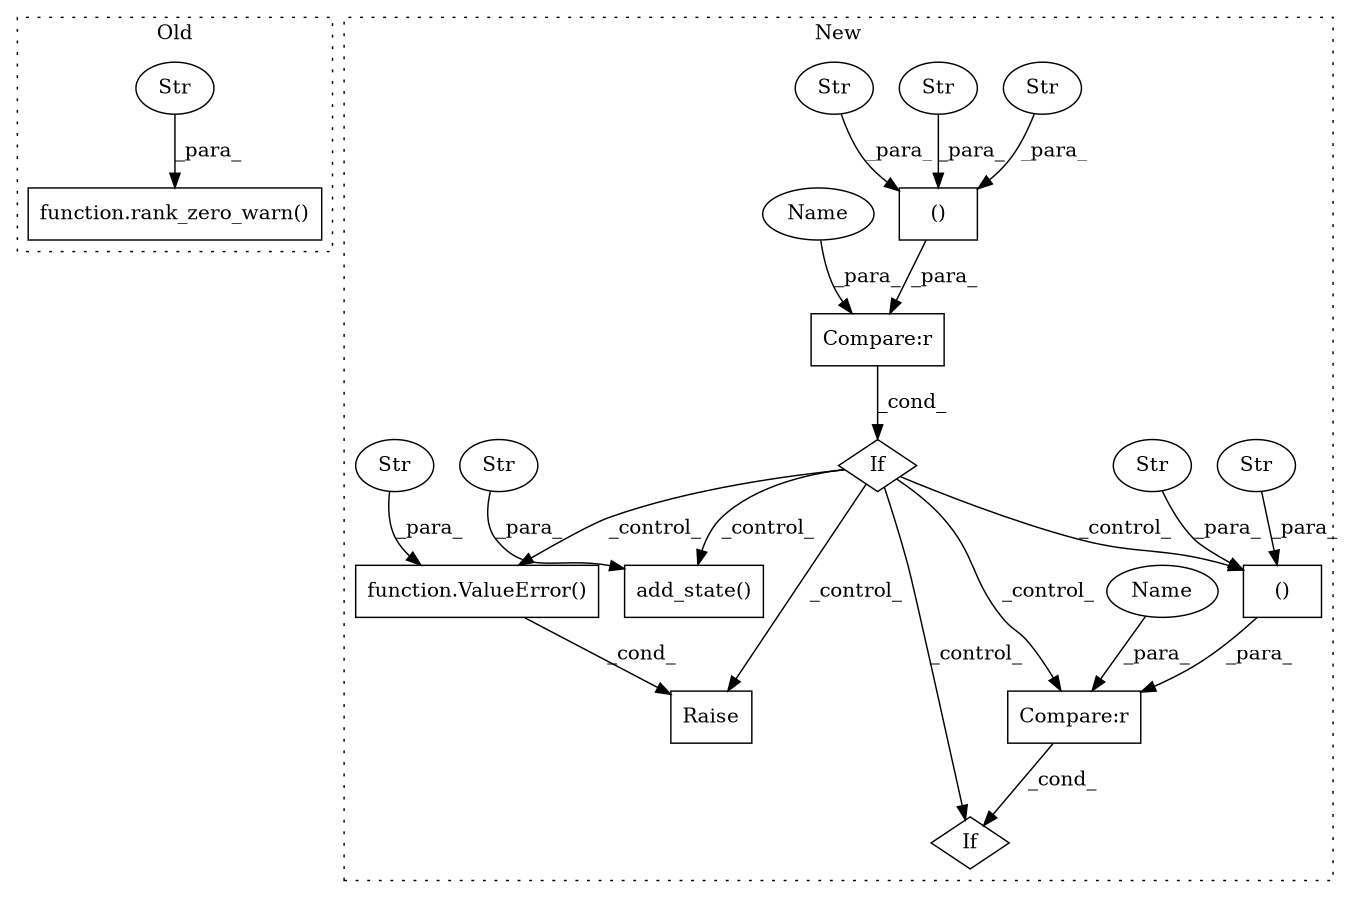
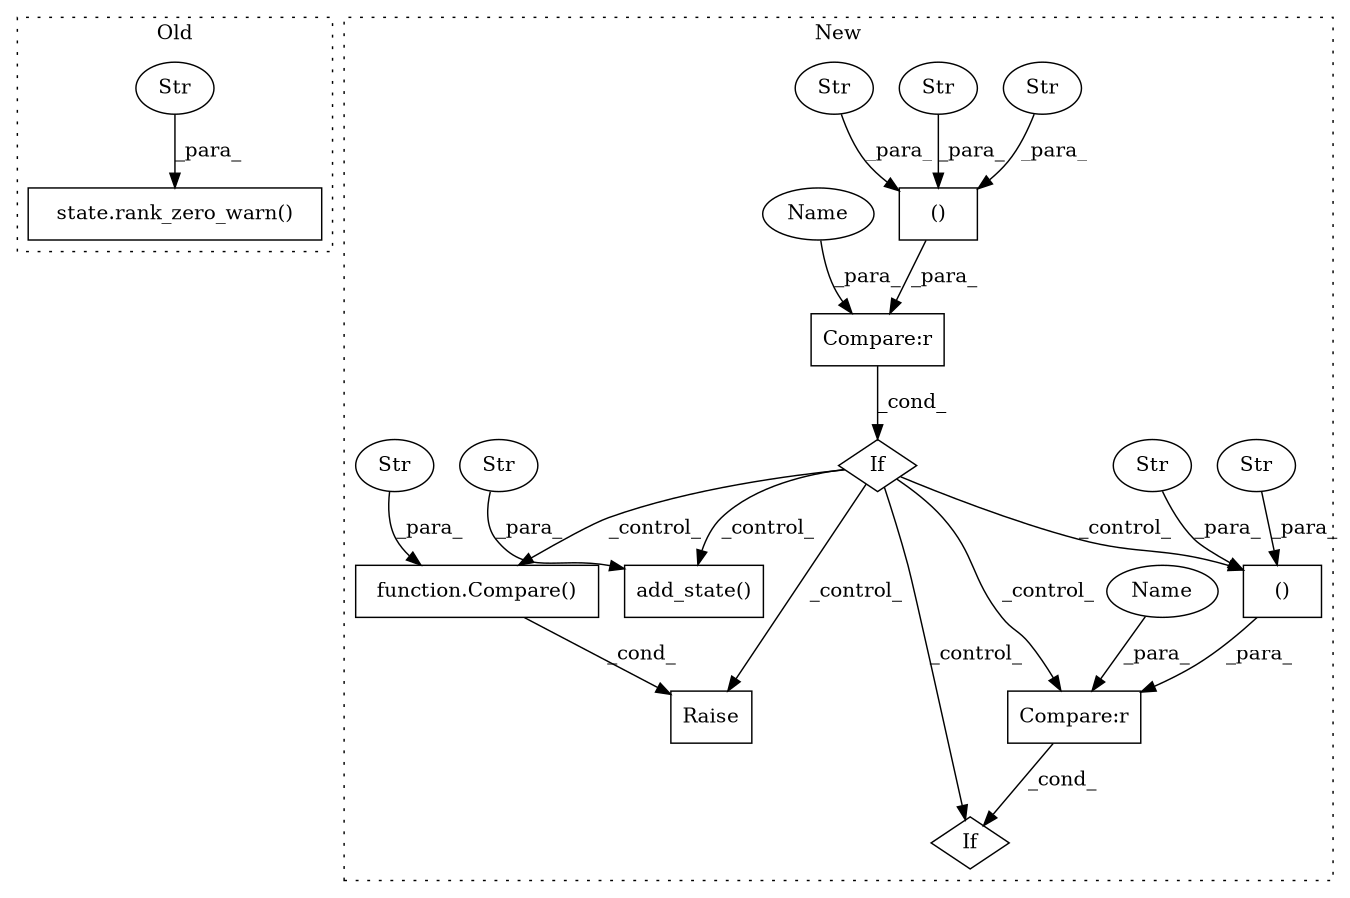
(175, 214) -> (175, 214)
(477, 591) -> (477, 591)
